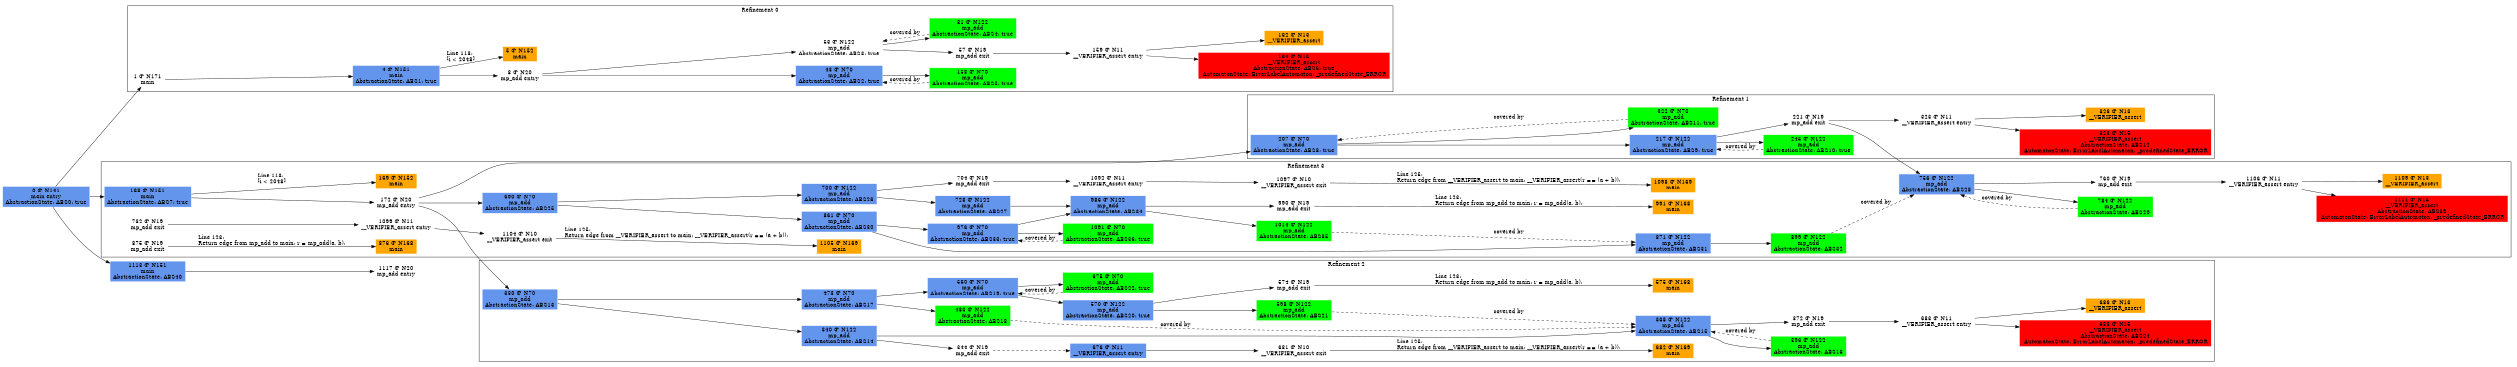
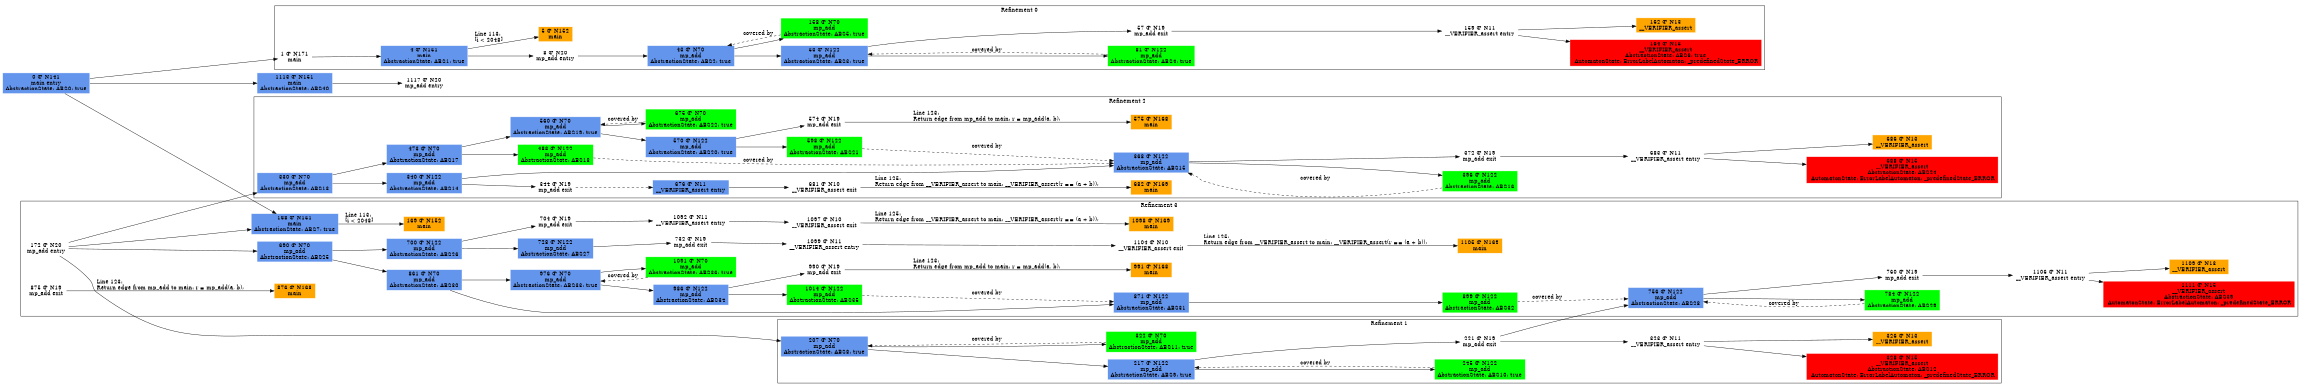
(839, 48) -> (824, 56)
(667, 63) -> (756, 56)
(281, 200) -> (158, 239)
(1039, 206) -> (630, 245)
